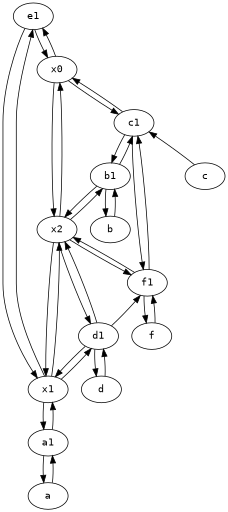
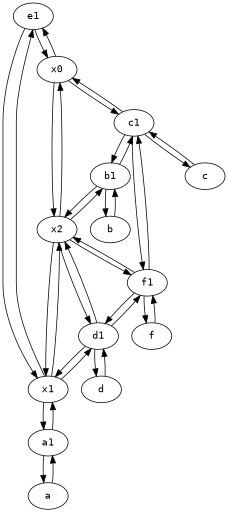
none -> (164, 149)
none -> (122, 305)
